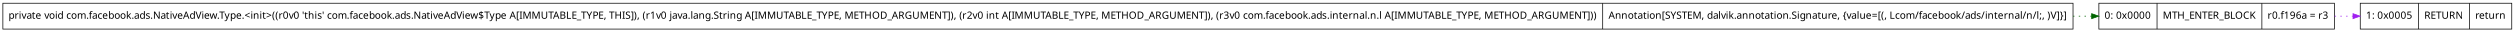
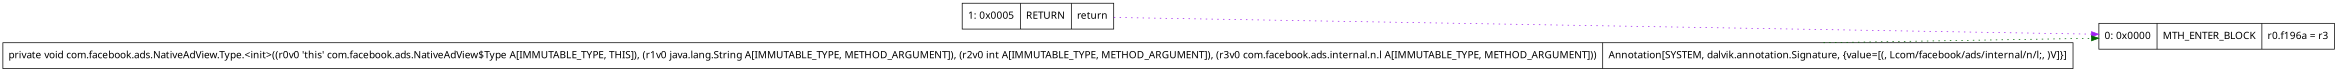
(2344, 16) -> (1603, 26)
